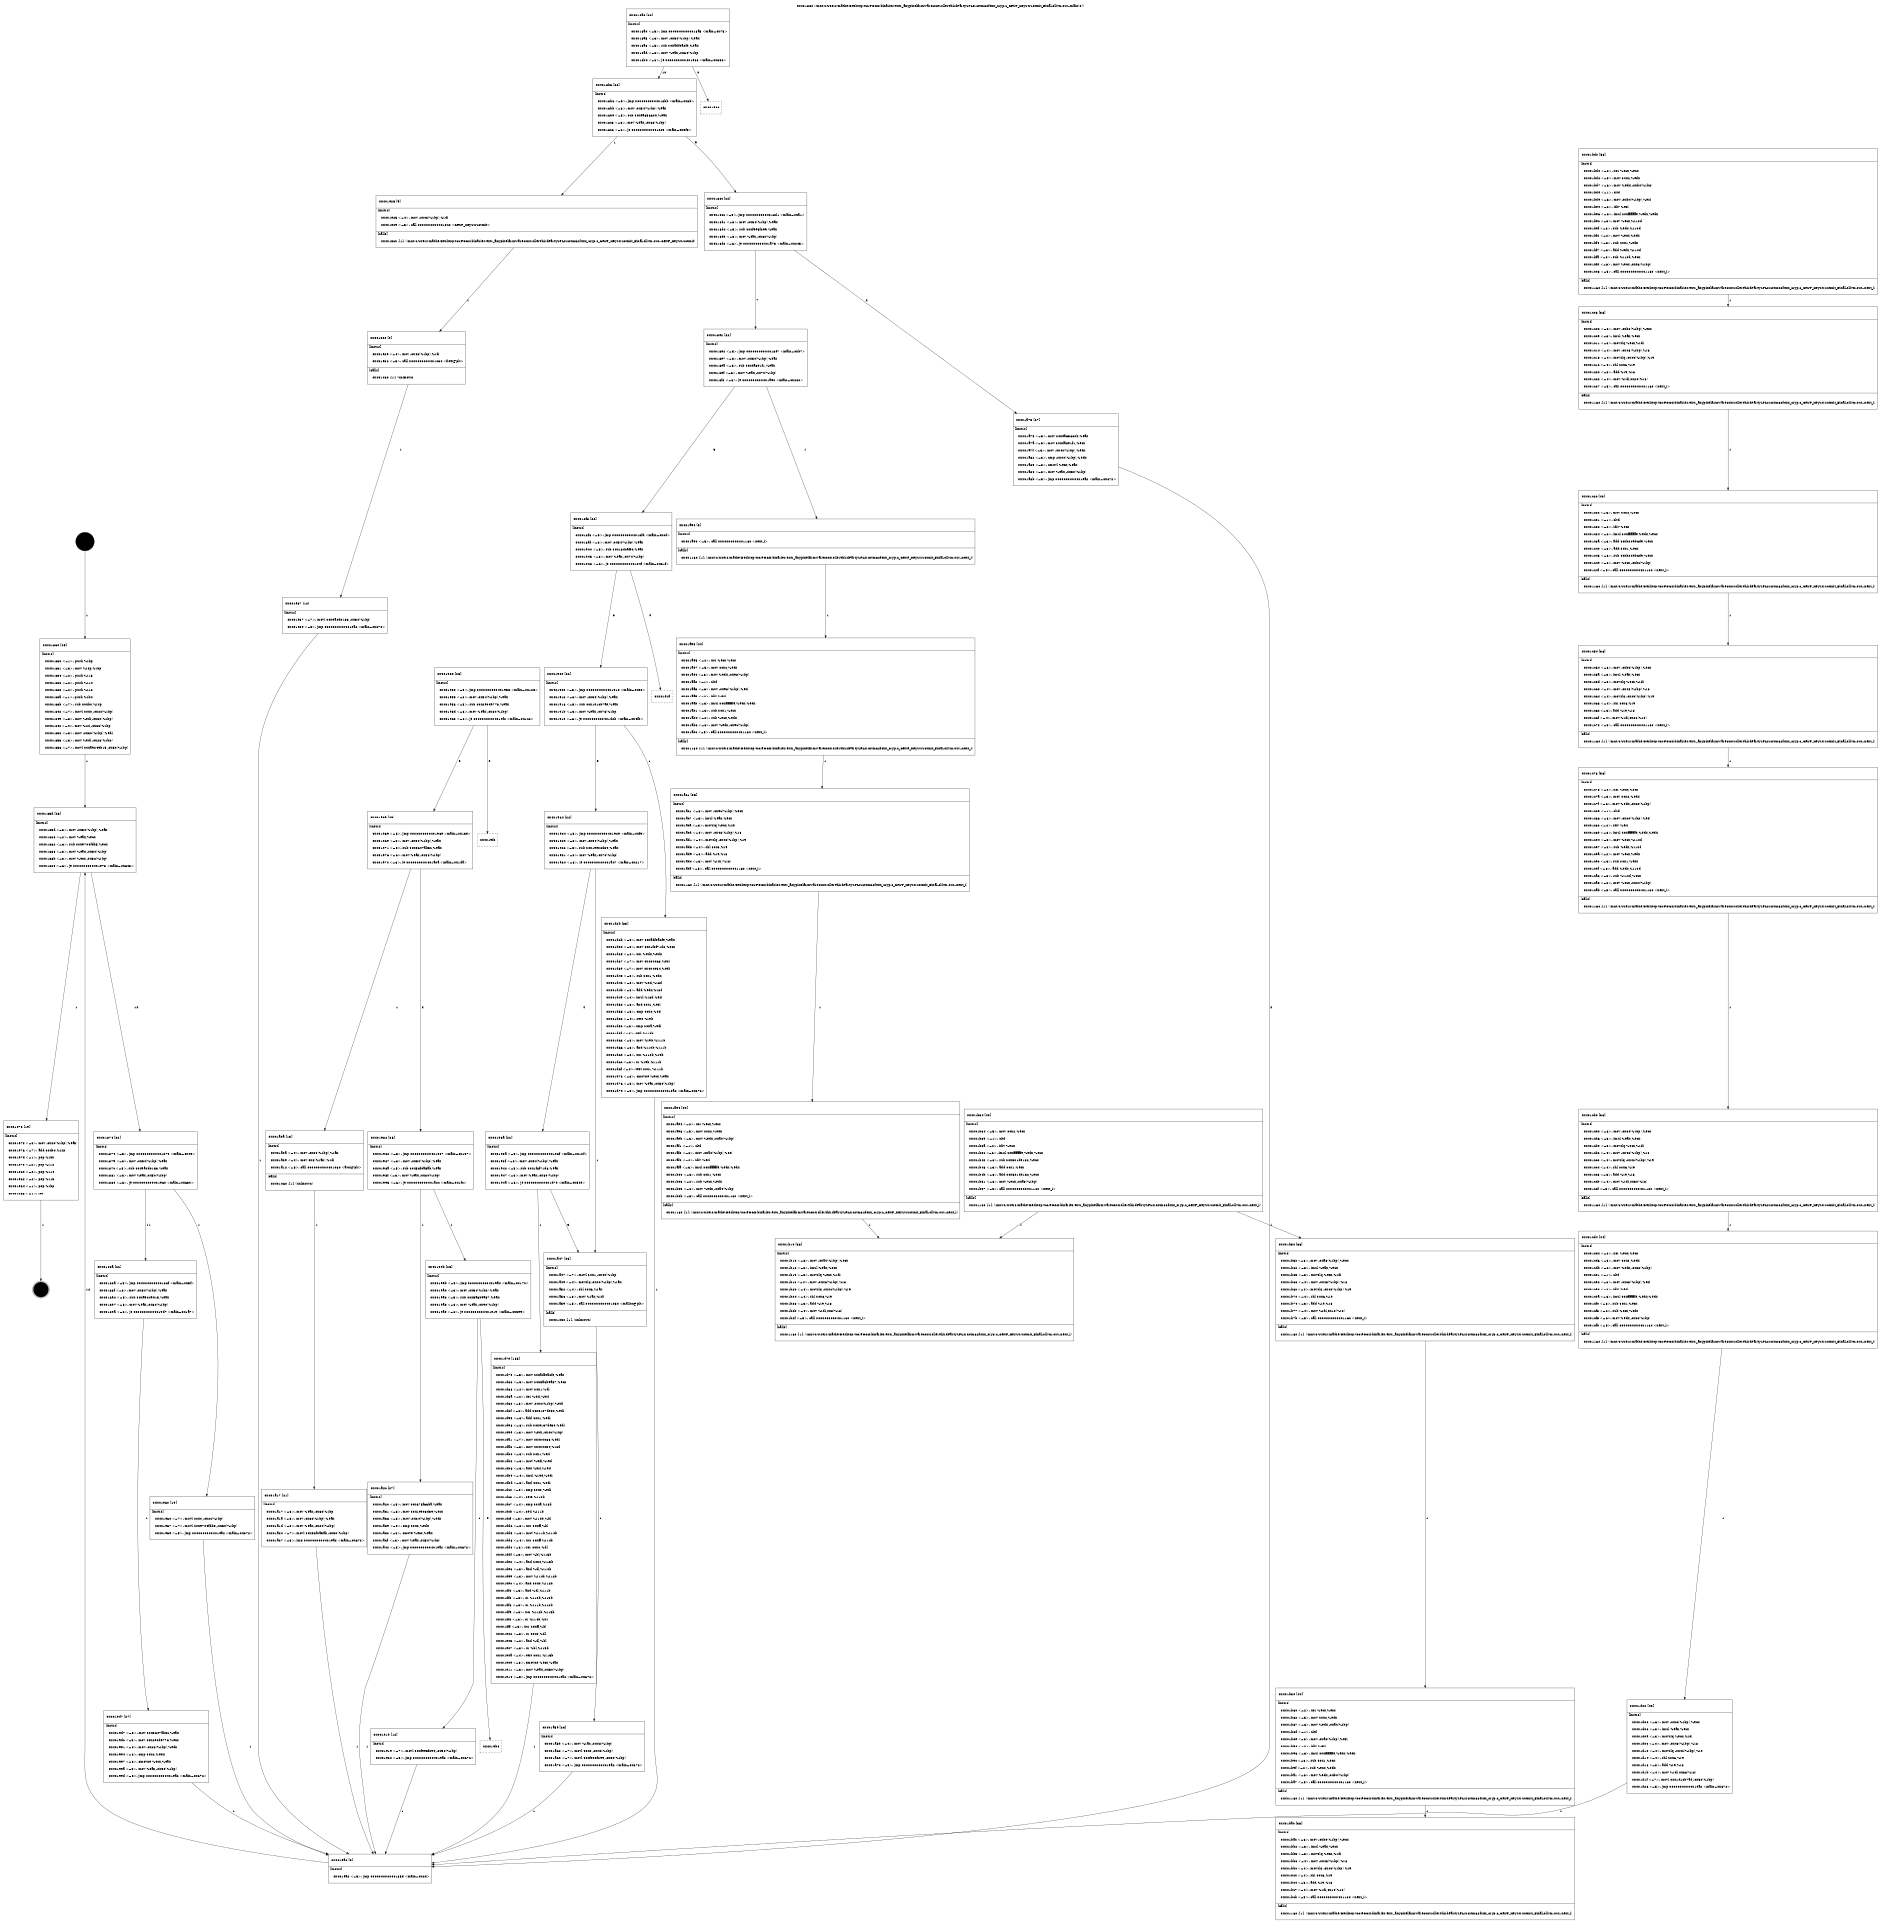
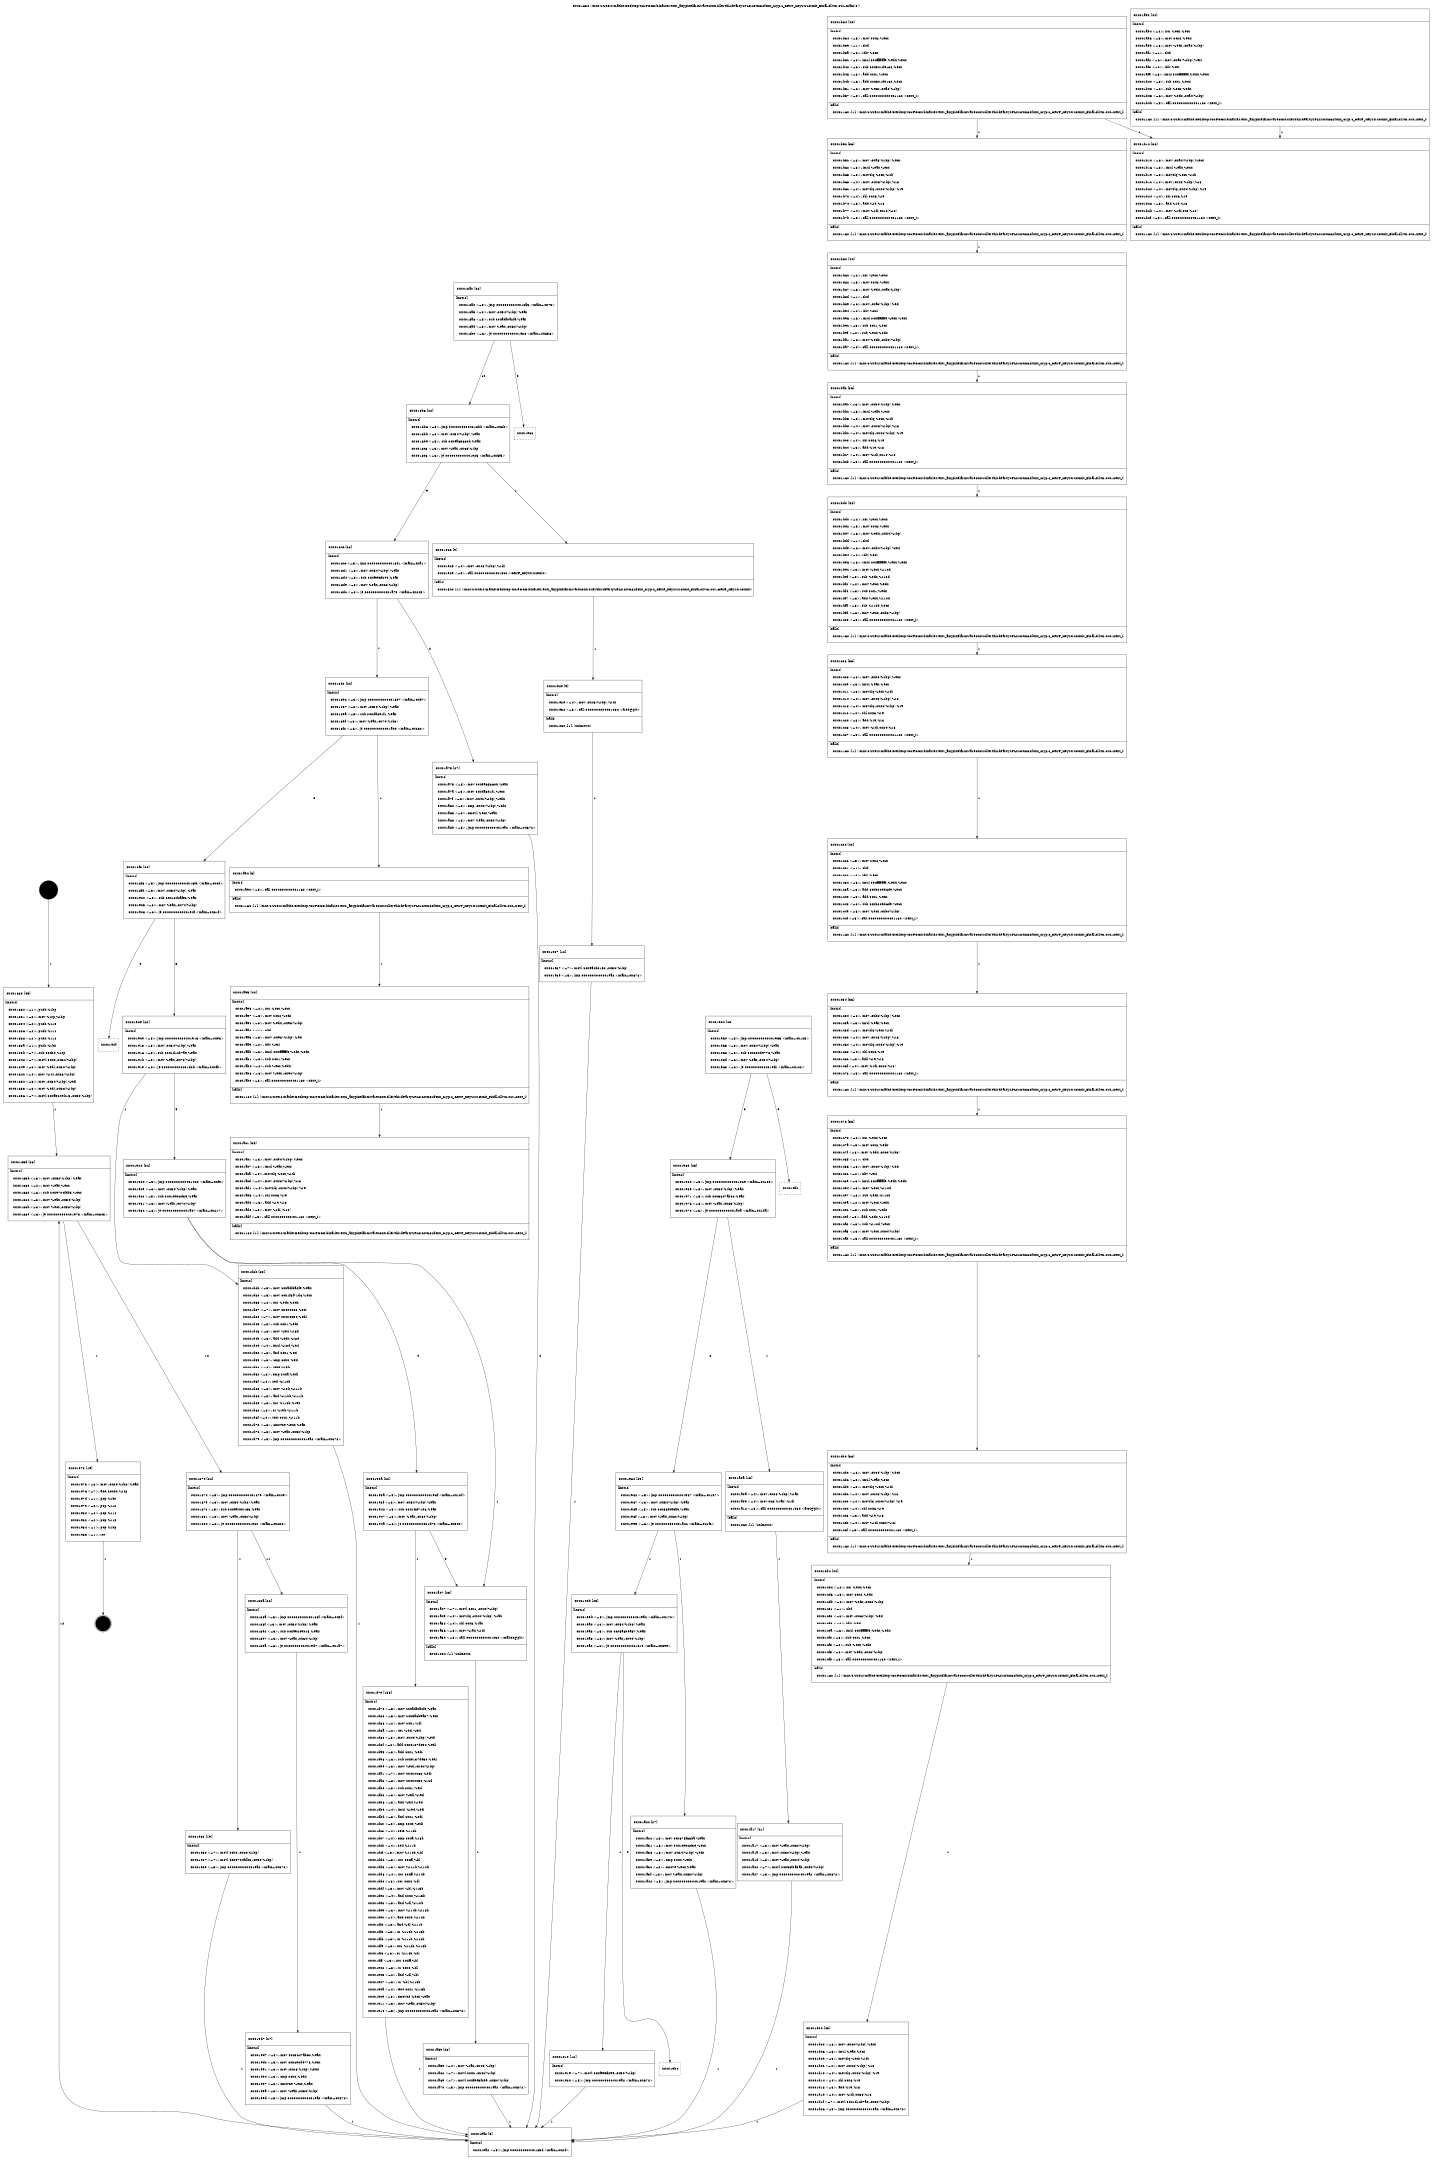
none -> (977, 490)
(815, 995) -> none
